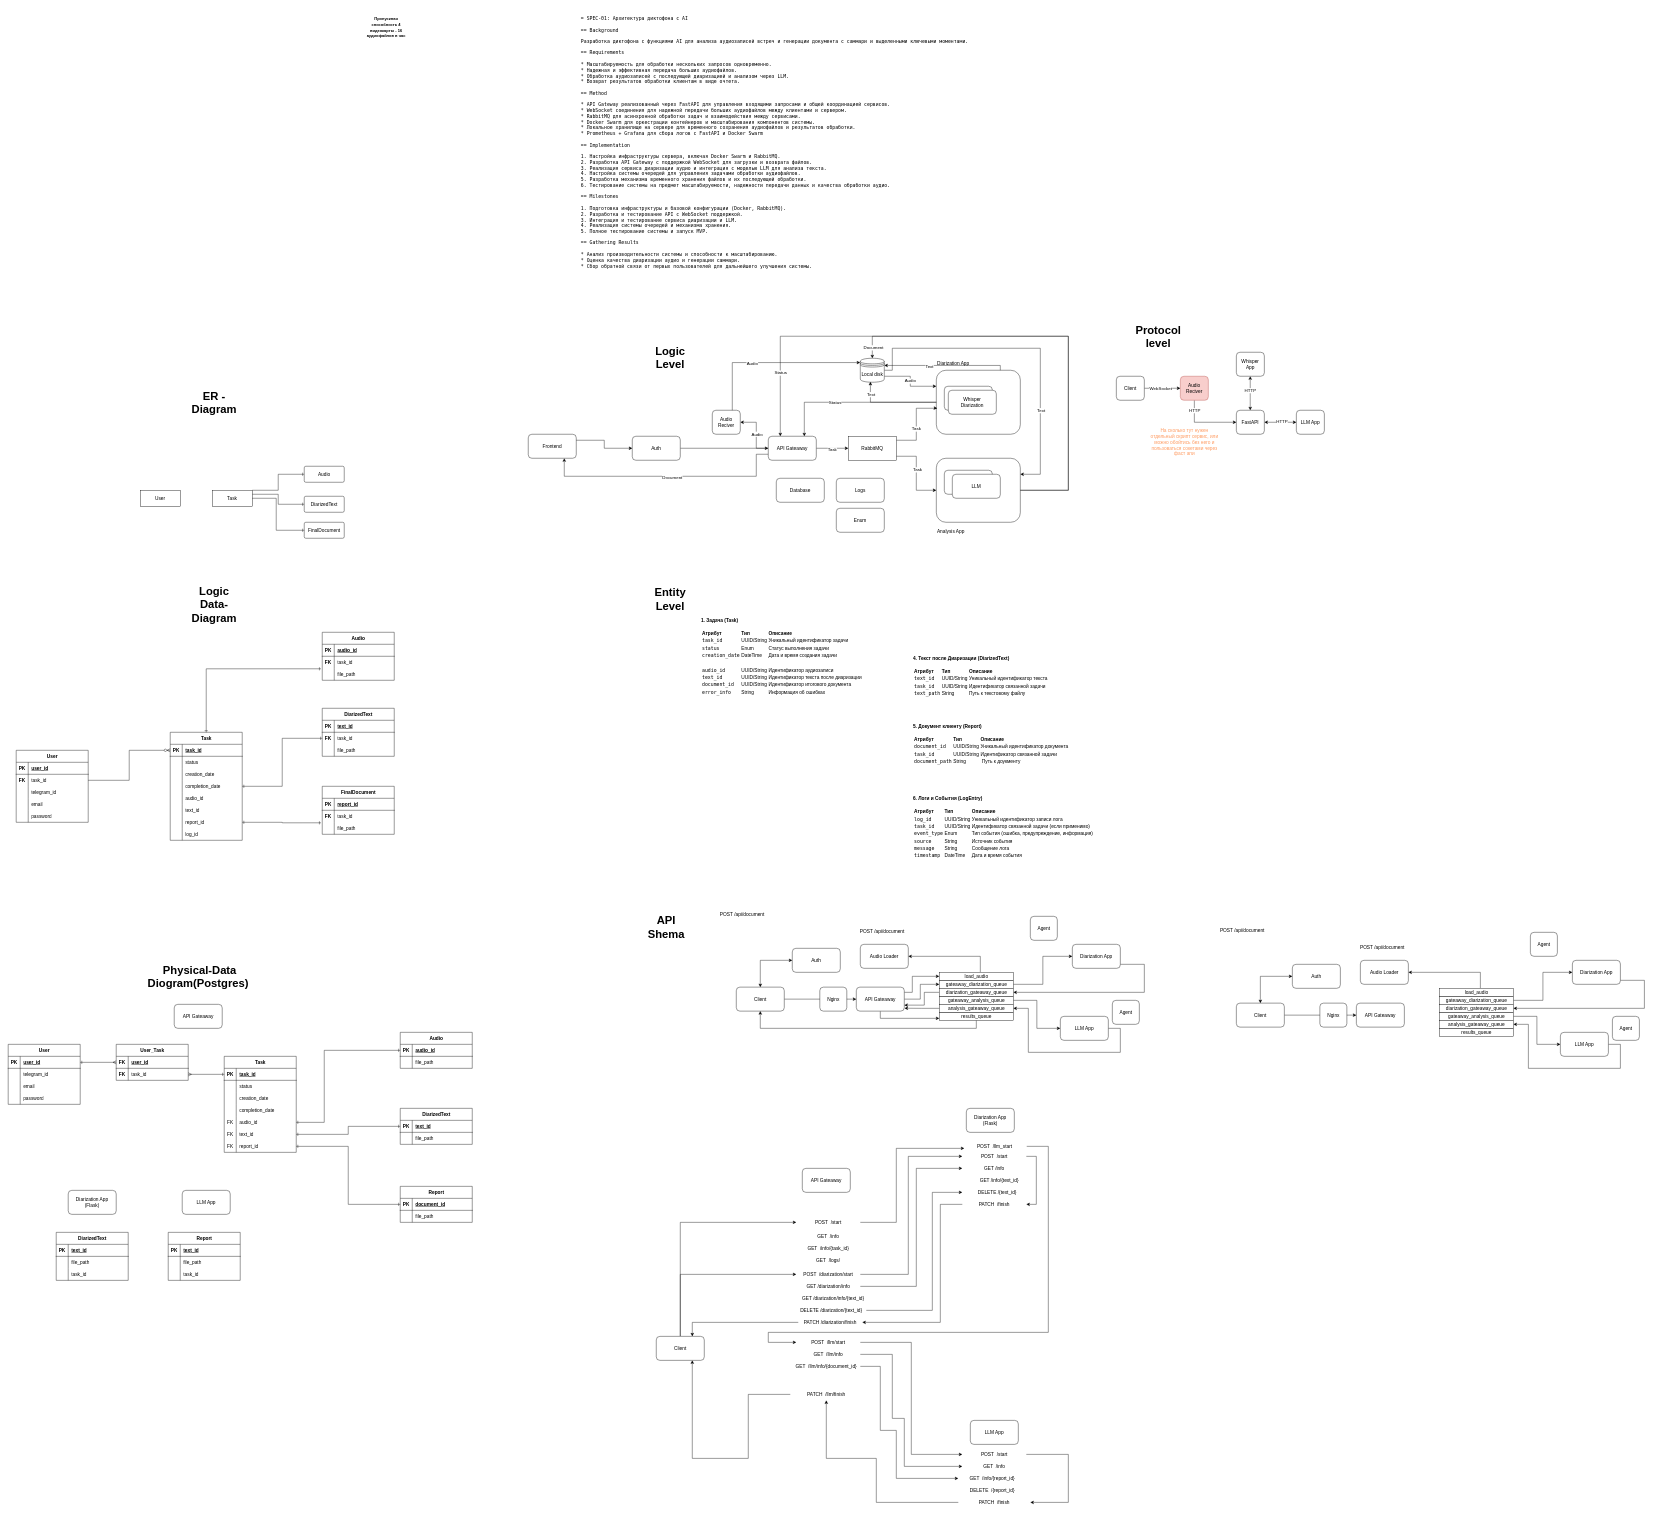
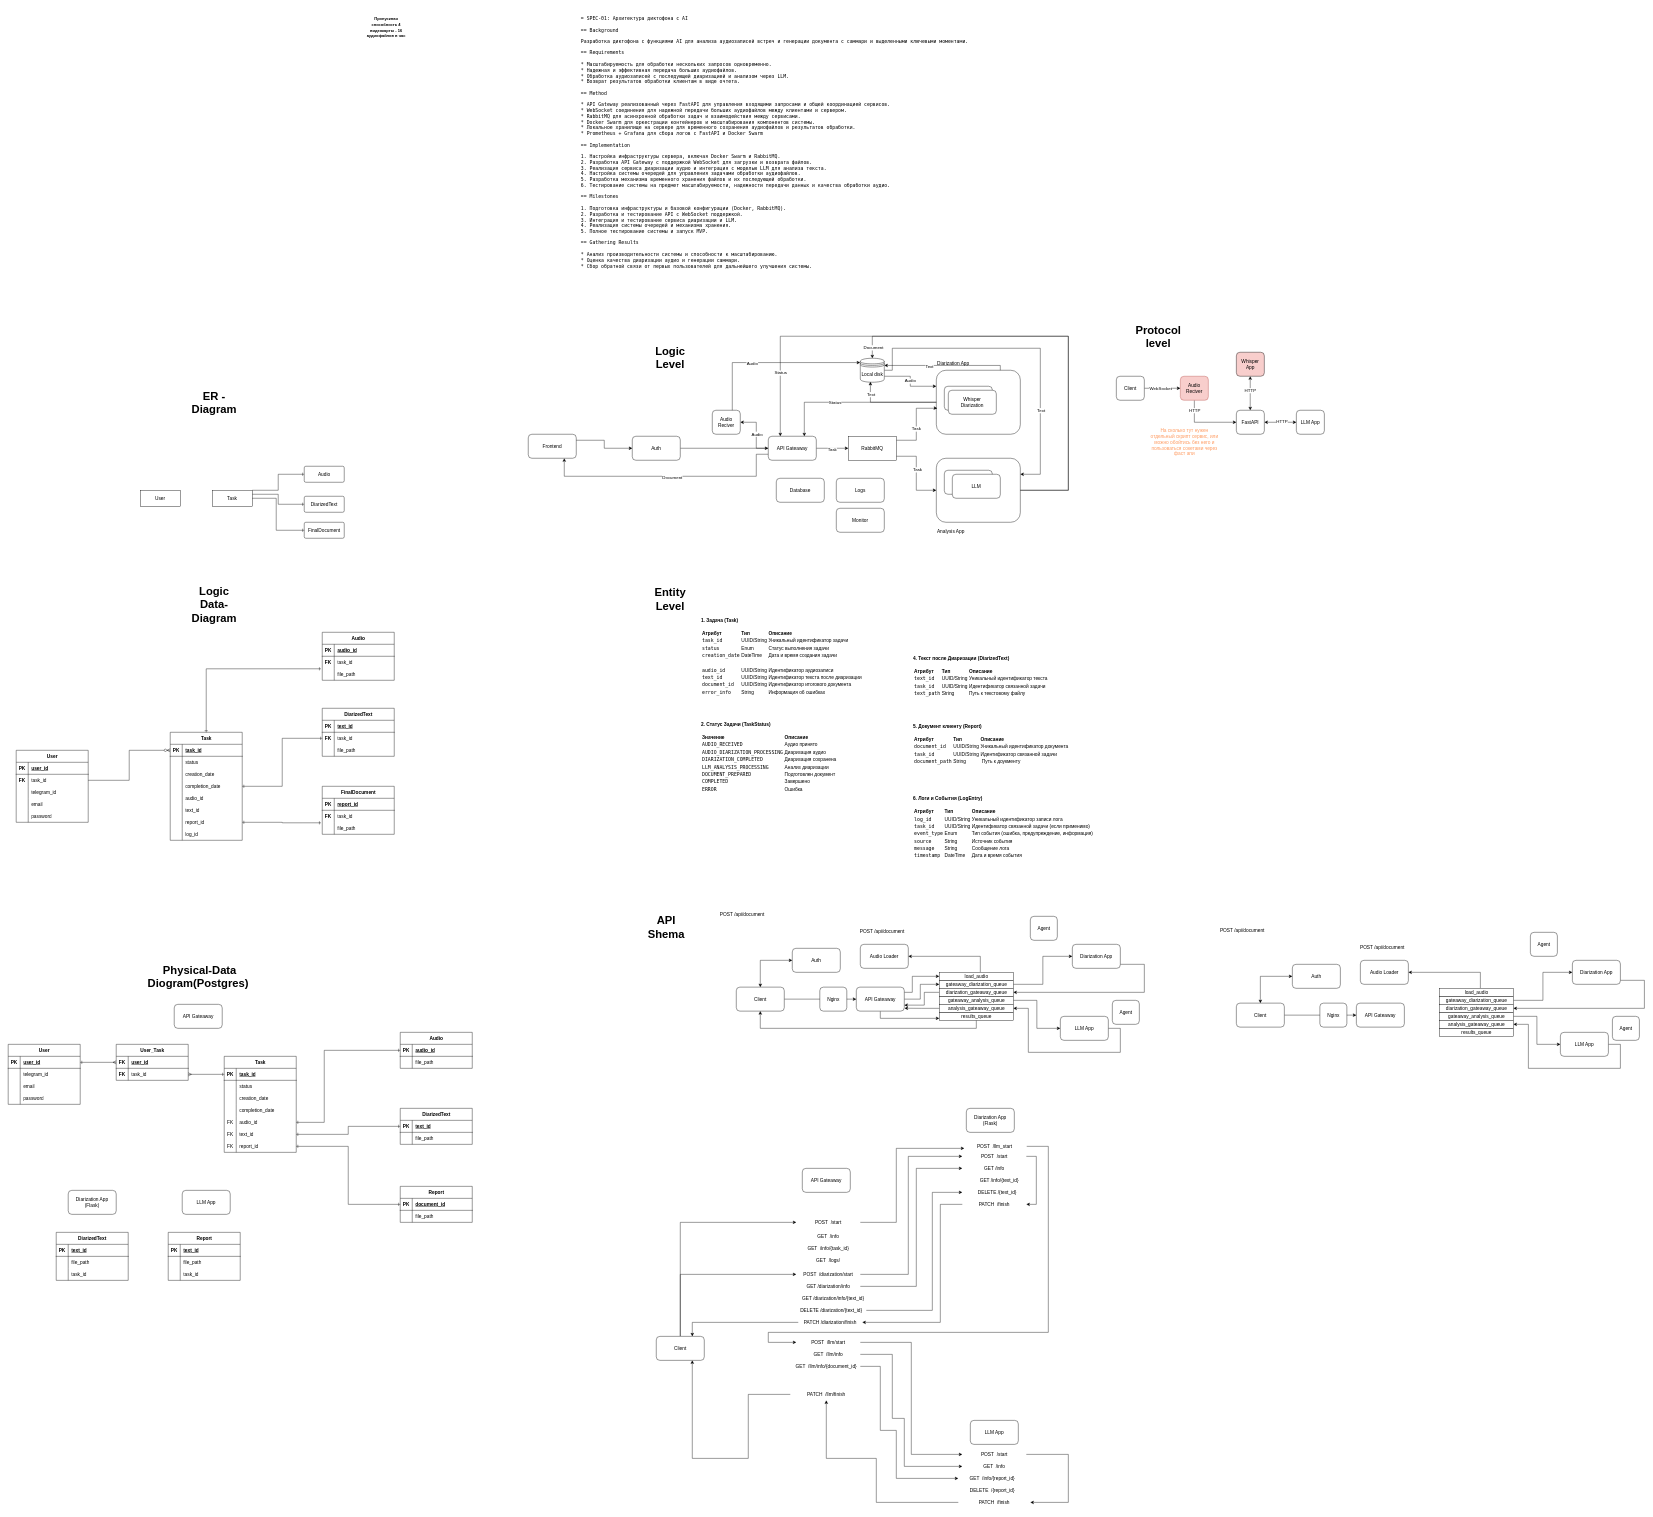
(1250, 364) -> (1250, 364)
(860, 520) -> (860, 520)
none -> (776, 756)
